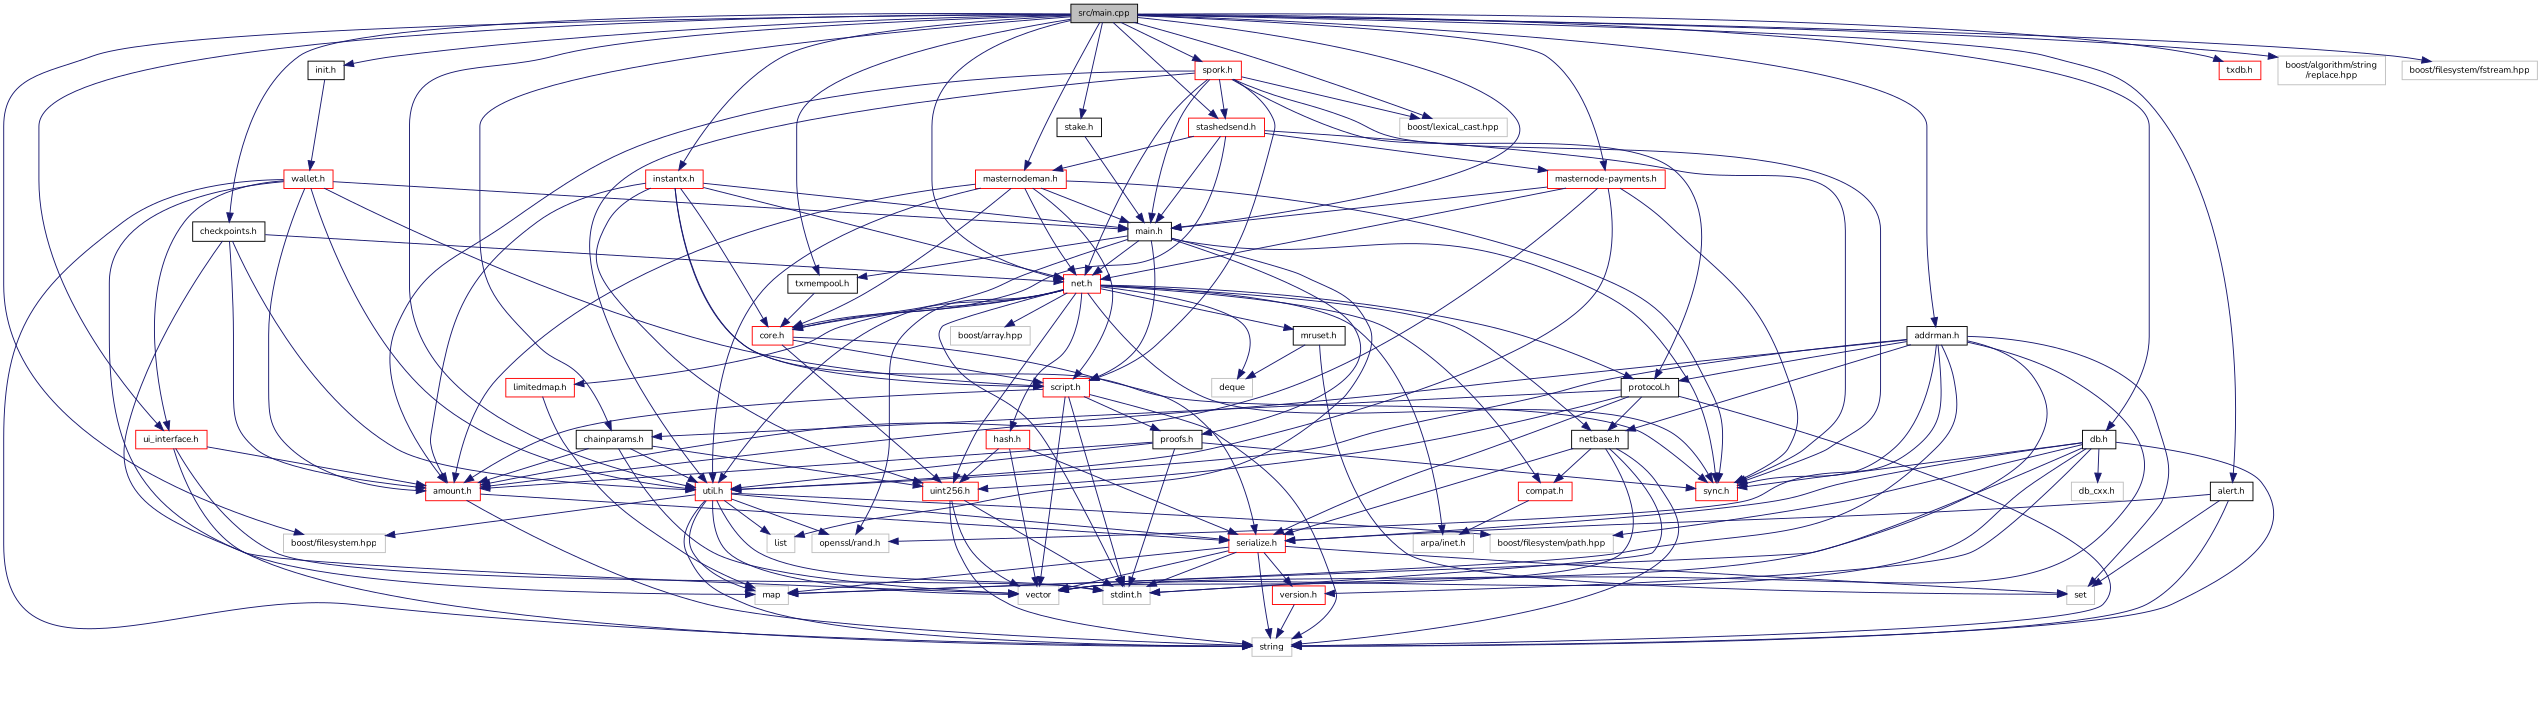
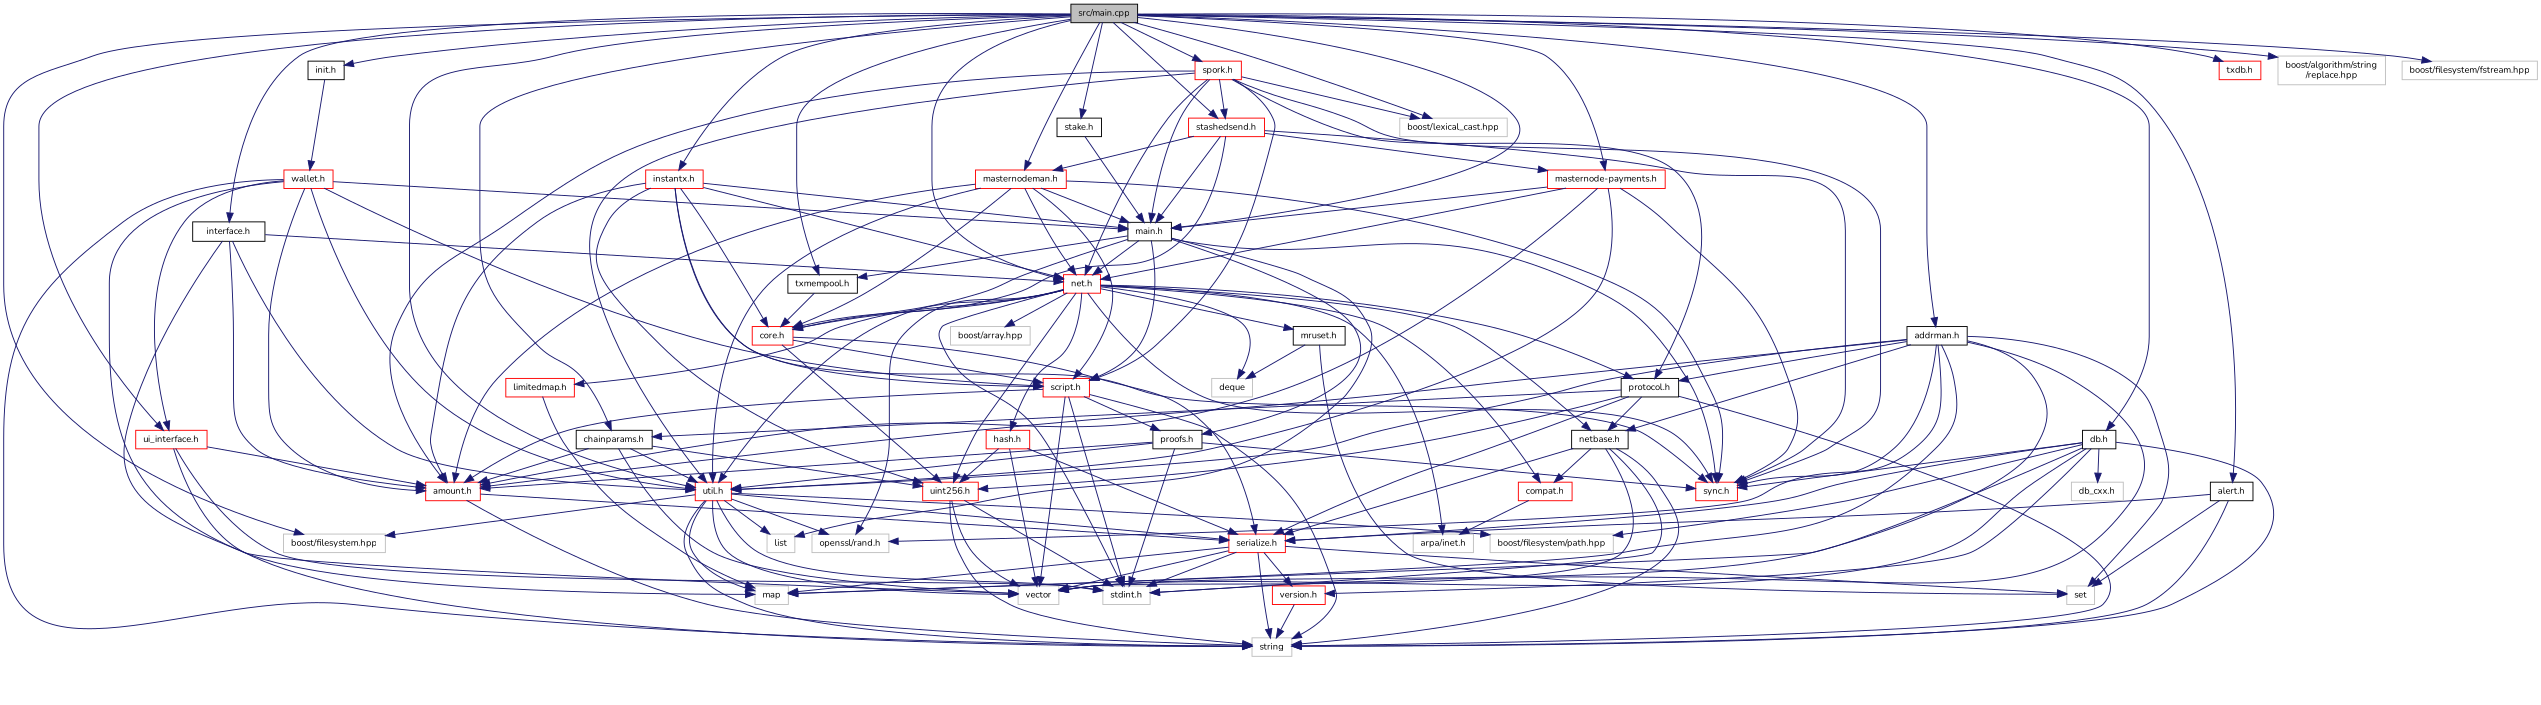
(229, 232) -> (229, 232)
